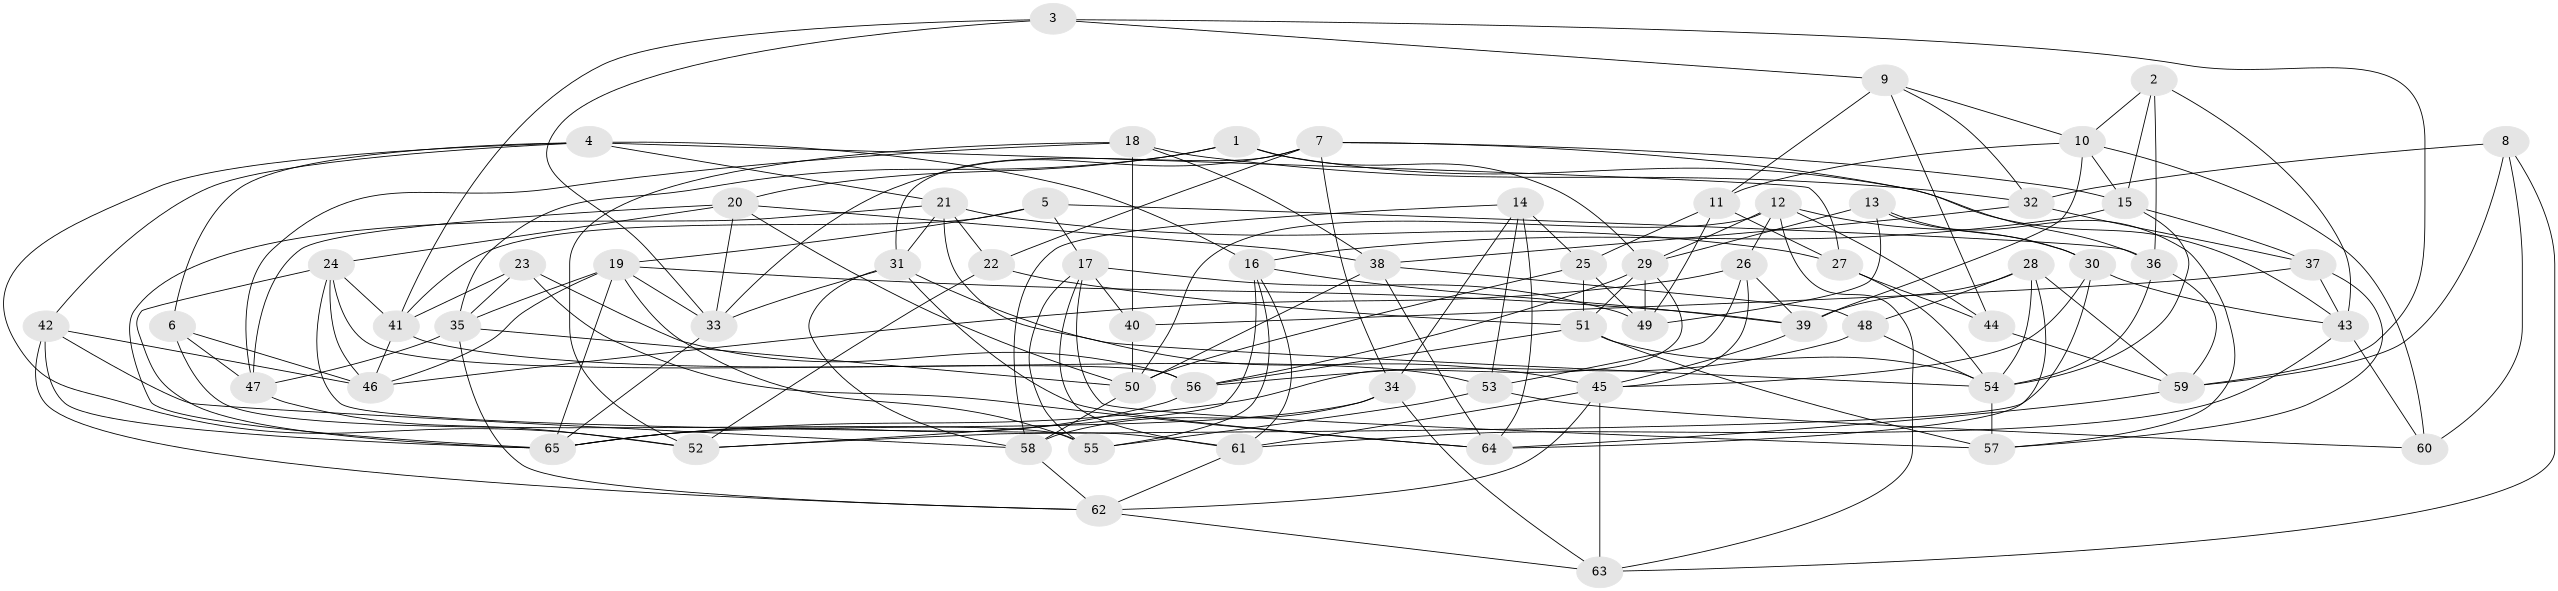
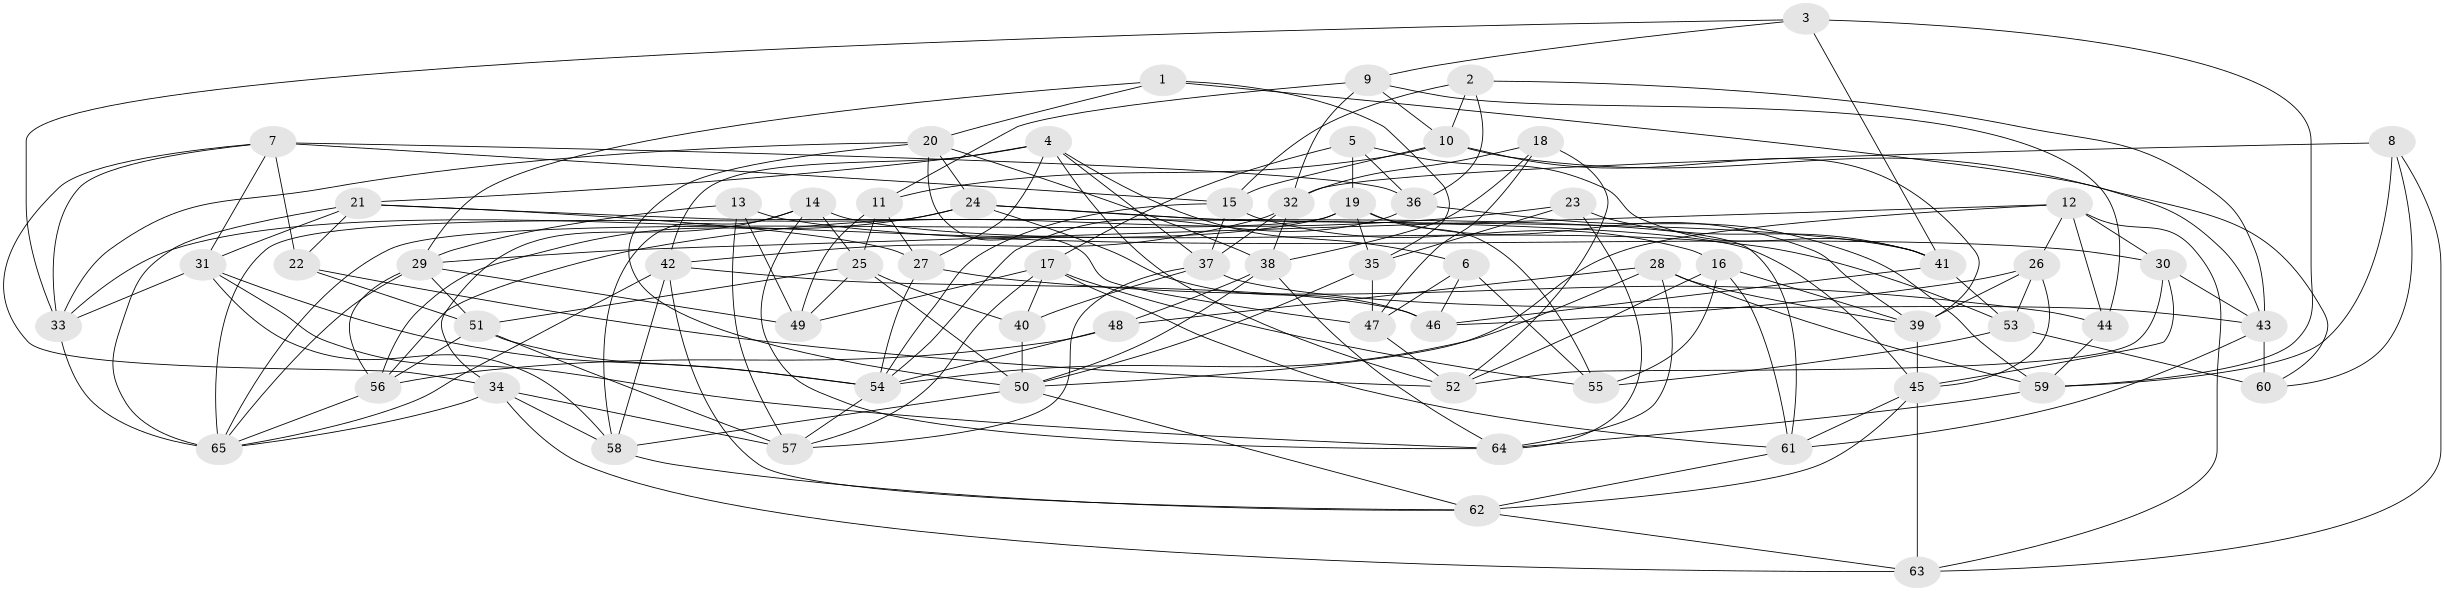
(932, 161) -> (1124, 201)
(1133, 223) -> (945, 301)
none -> (984, 245)
(494, 338) -> none
none -> (643, 419)
(605, 484) -> (1260, 452)
